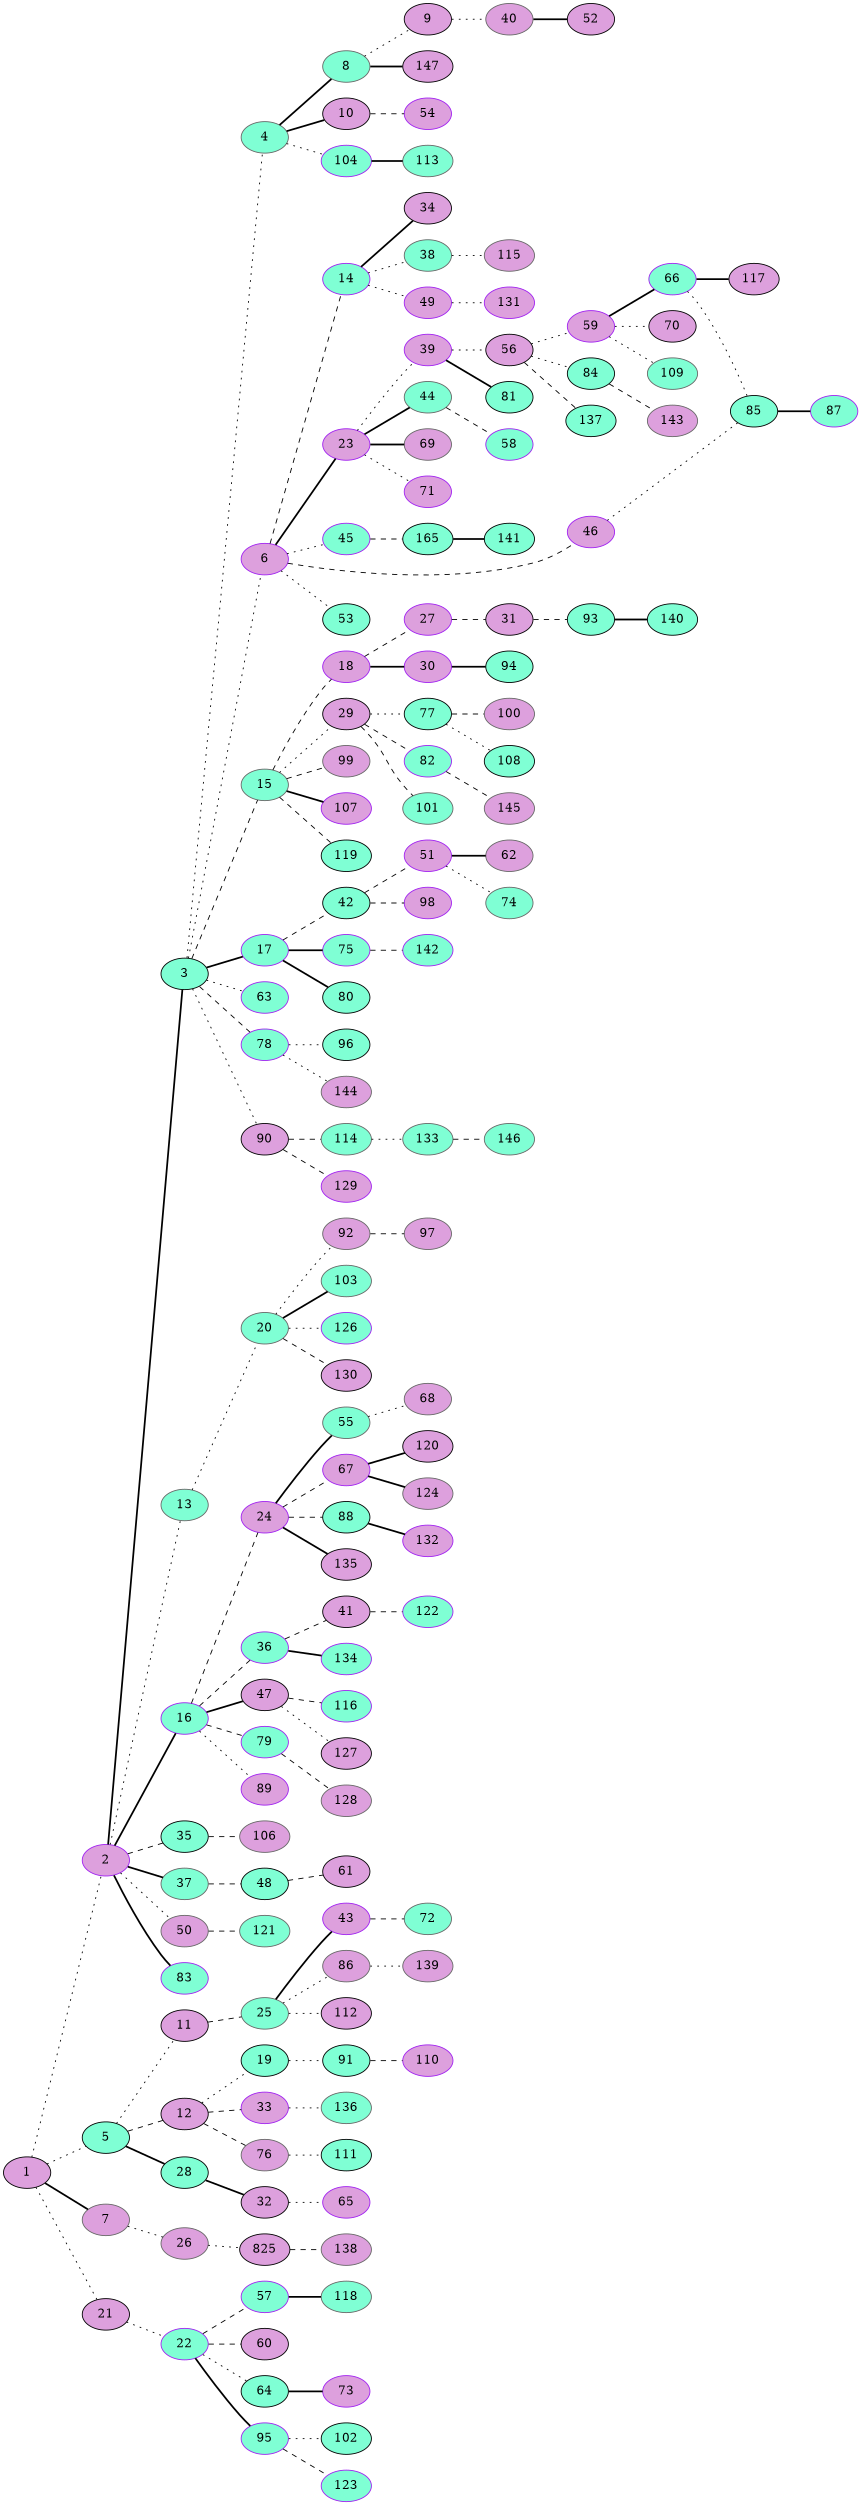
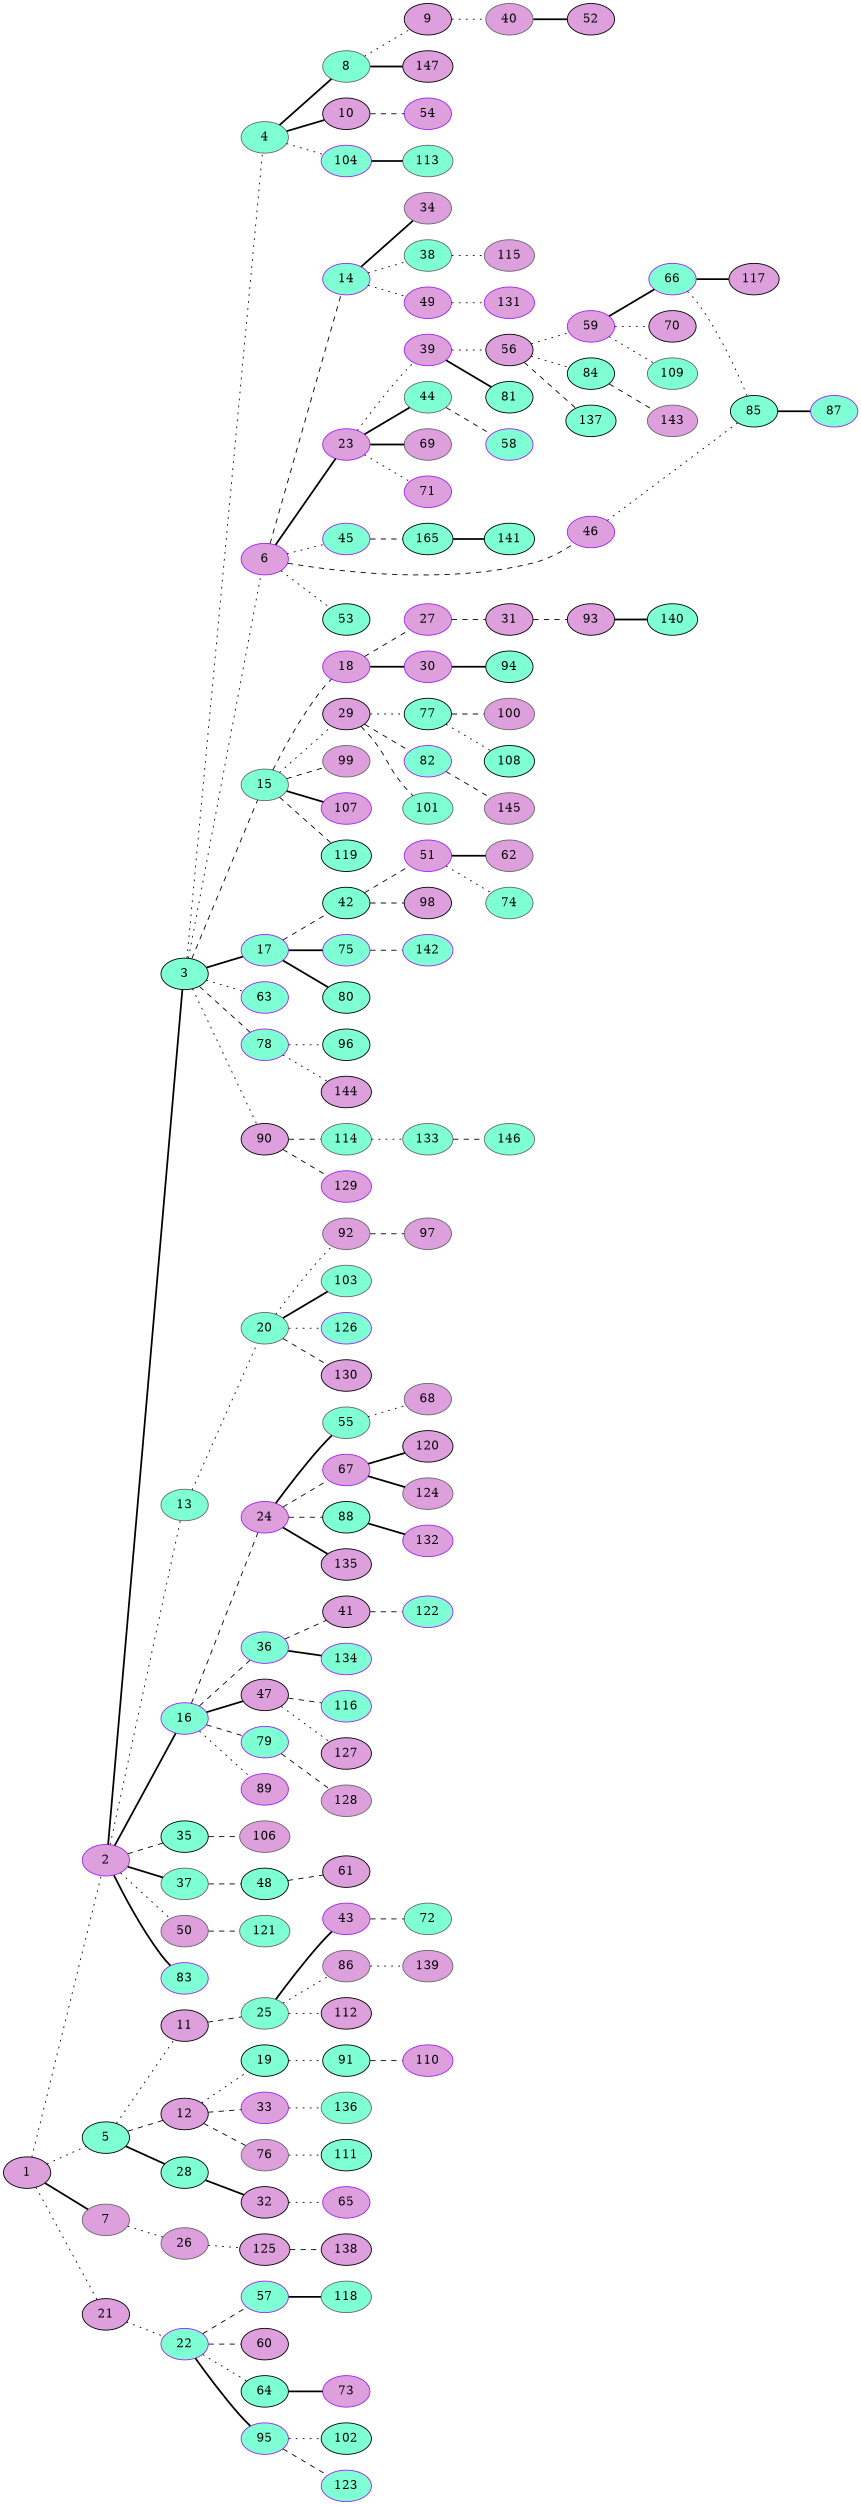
(428, 208) -> (428, 208)
(591, 620) -> (591, 620)
(428, 903) -> (428, 903)
(346, 1092) -> (346, 1092)
(265, 2250) -> (265, 2250)
(346, 2250) -> (346, 2250)
